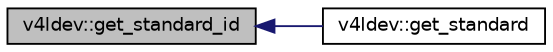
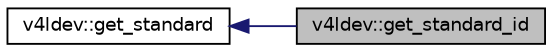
(299, 26) -> (273, 26)
